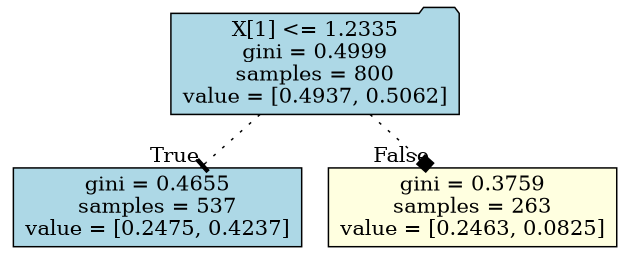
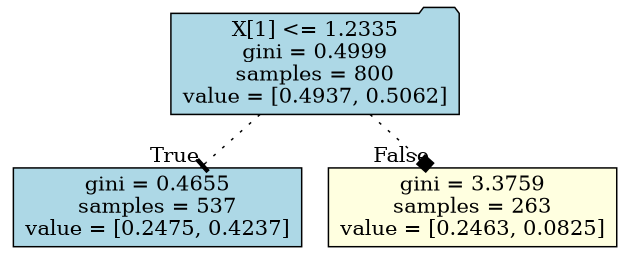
(473, 207) -> (473, 207)
